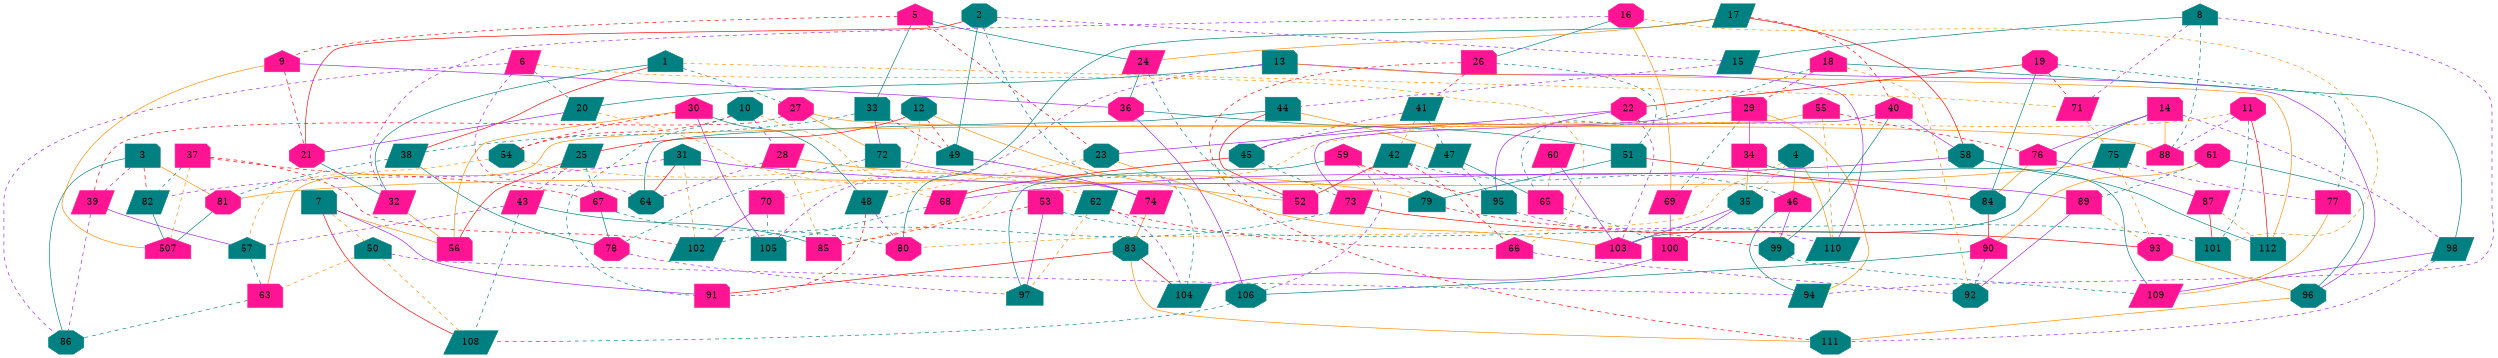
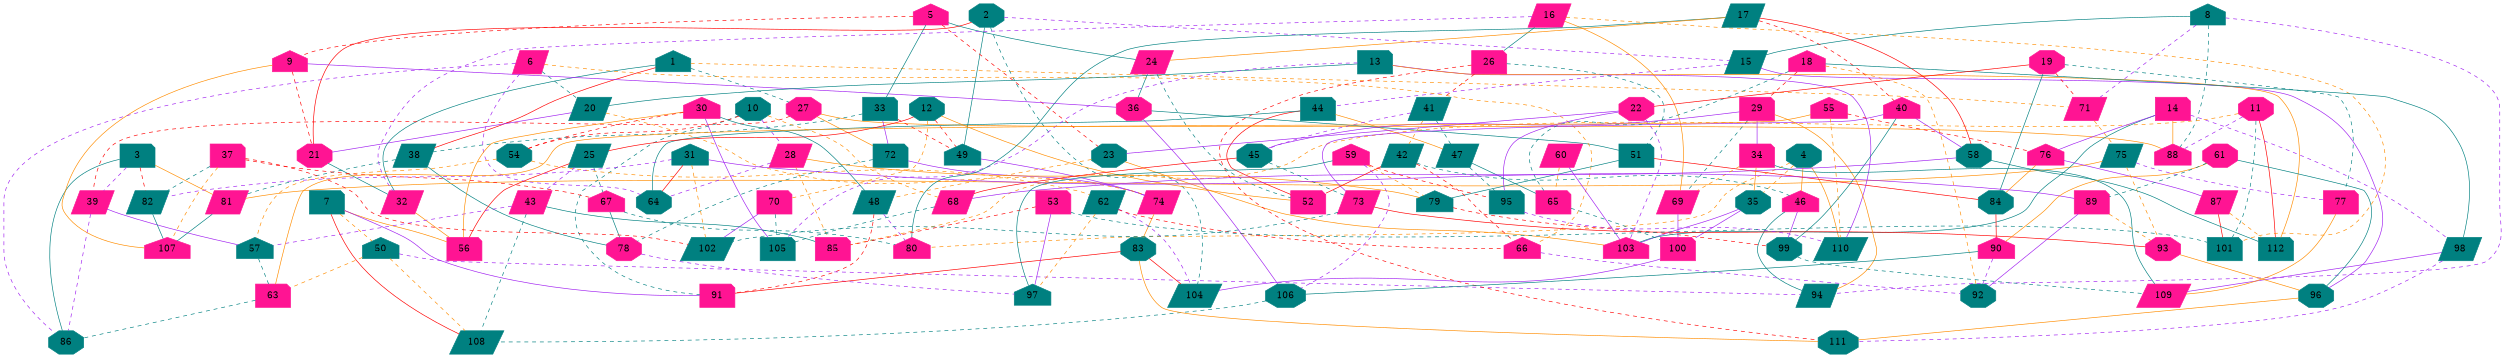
(1626, 16) -> (1550, 16)
(223, 202) -> (227, 202)
(168, 249) -> (167, 249)
(904, 249) -> (912, 249)
